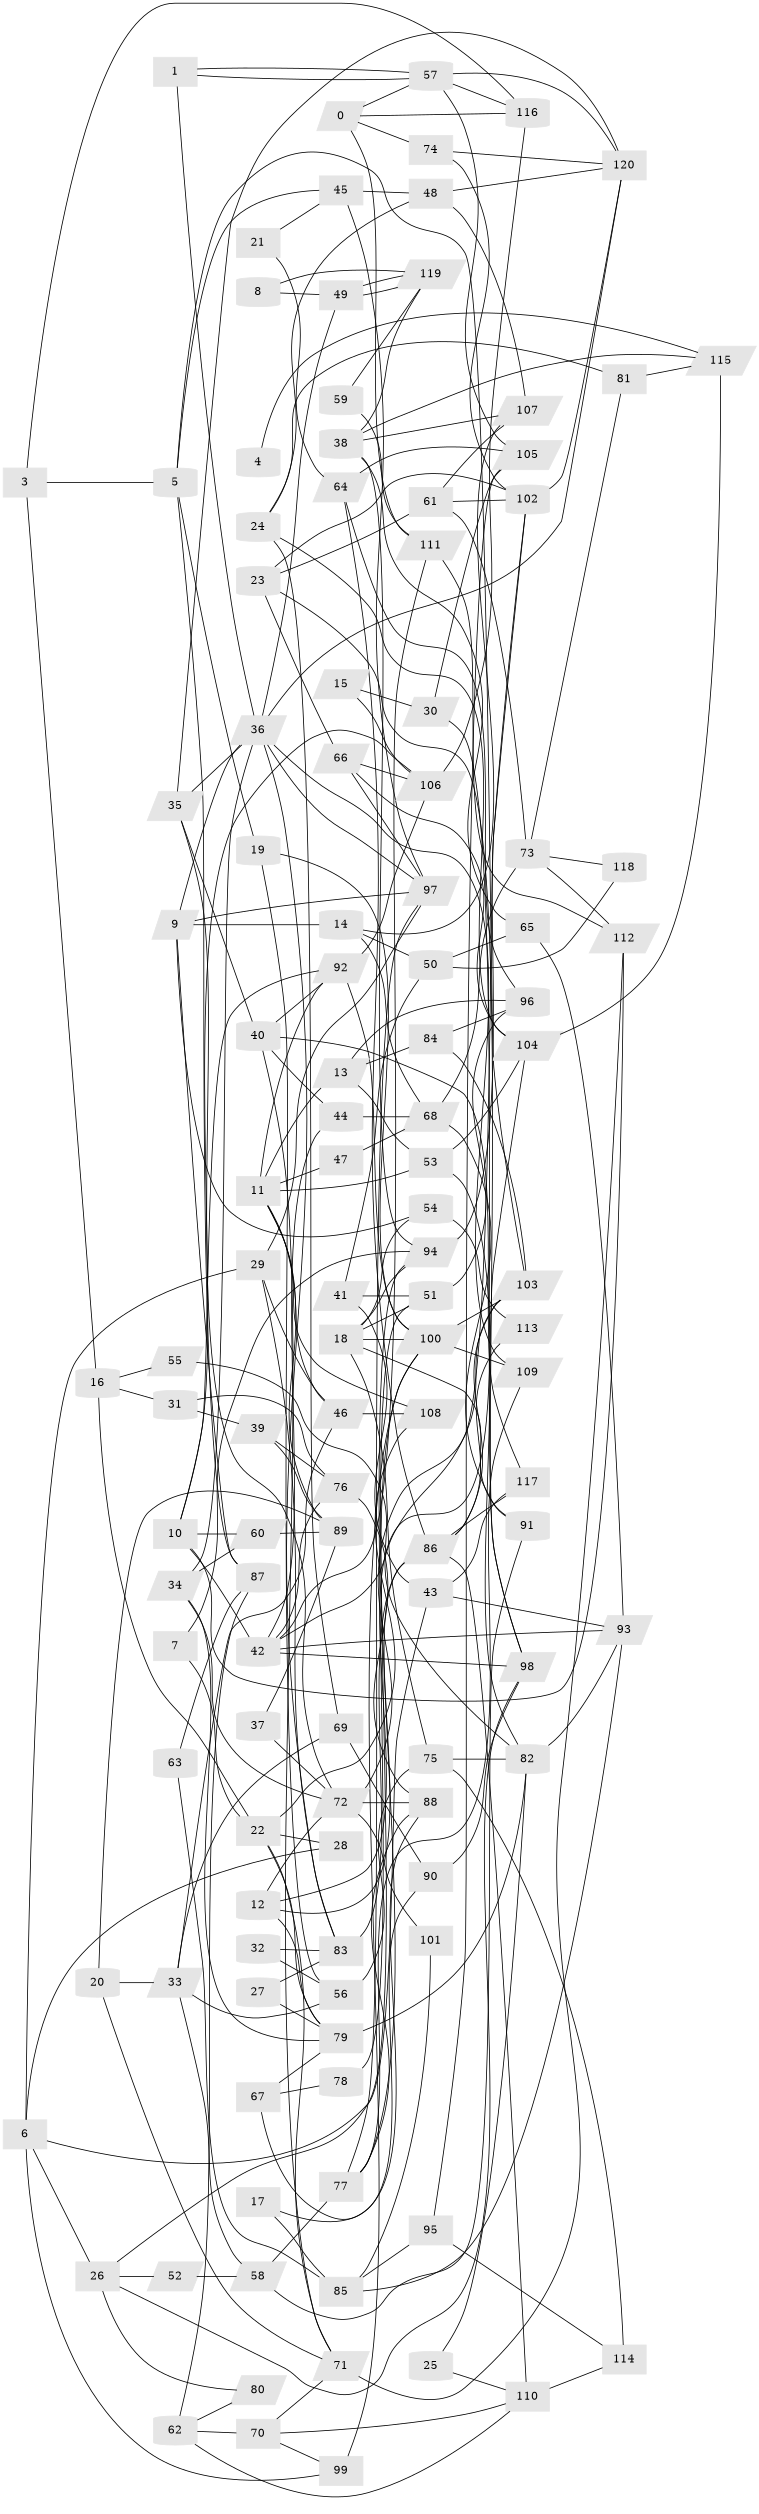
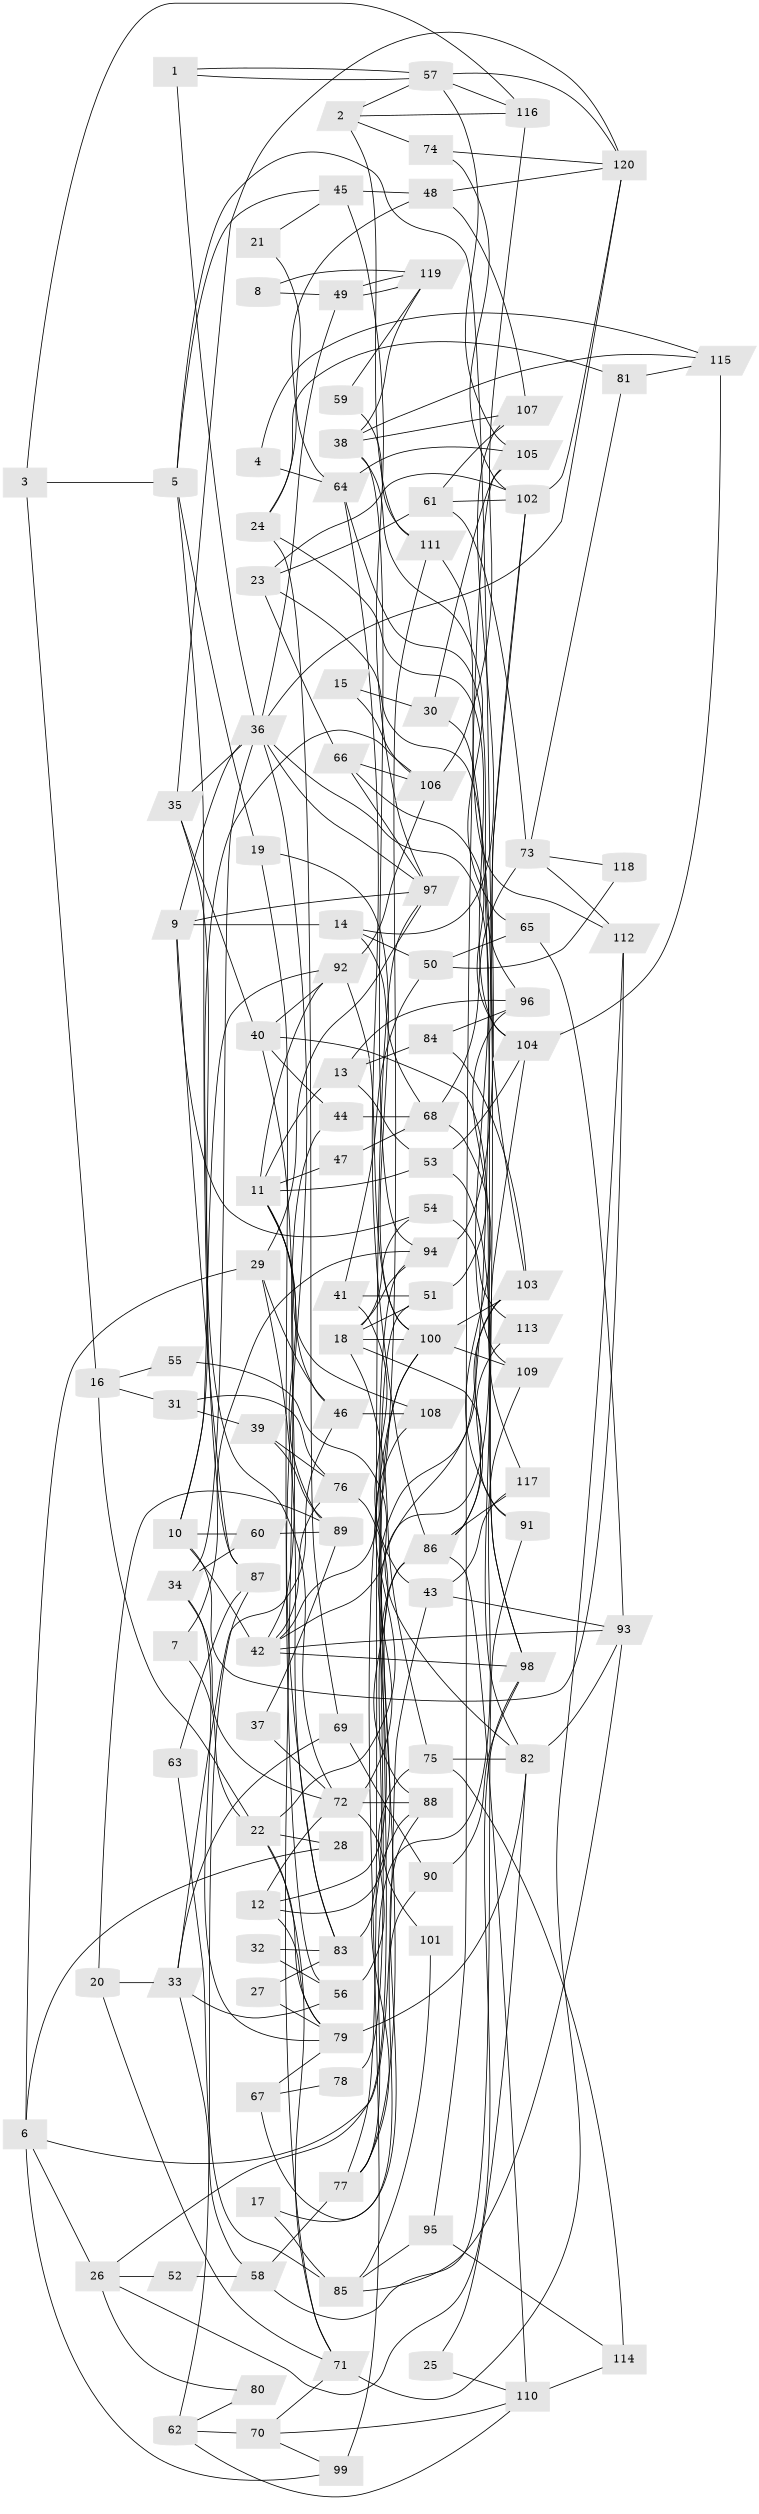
(341, 116) -> (341, 116)
none -> (304, 476)
